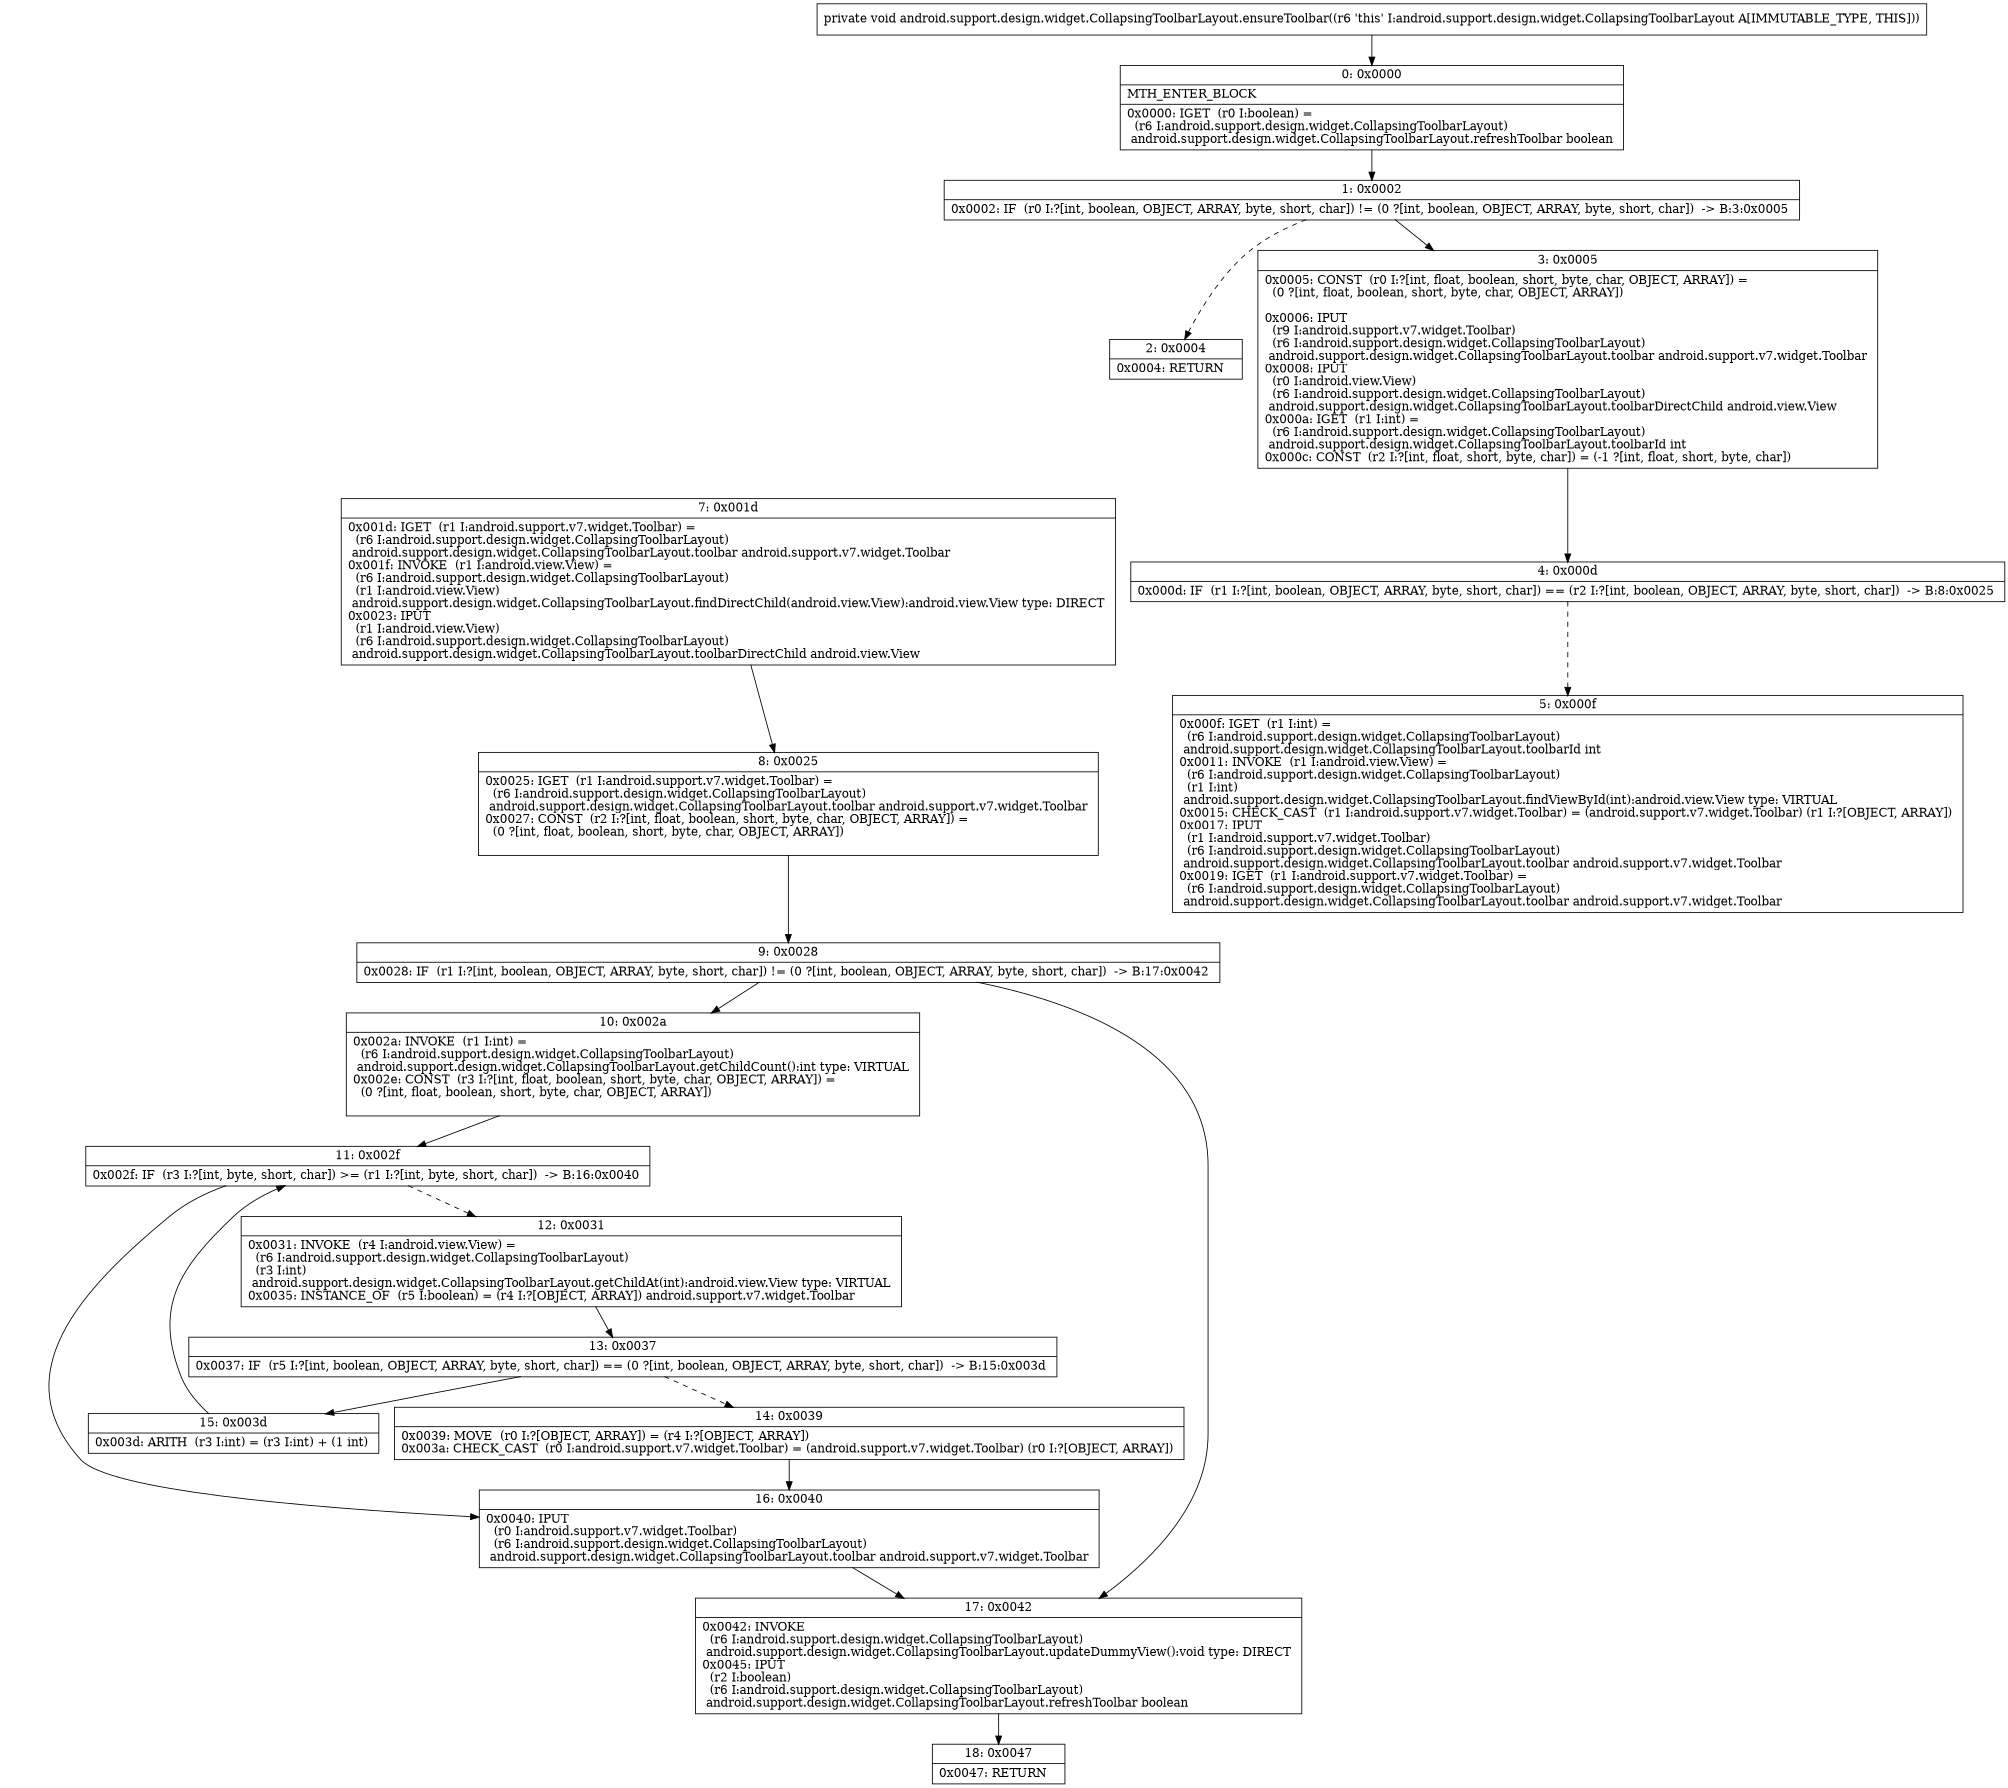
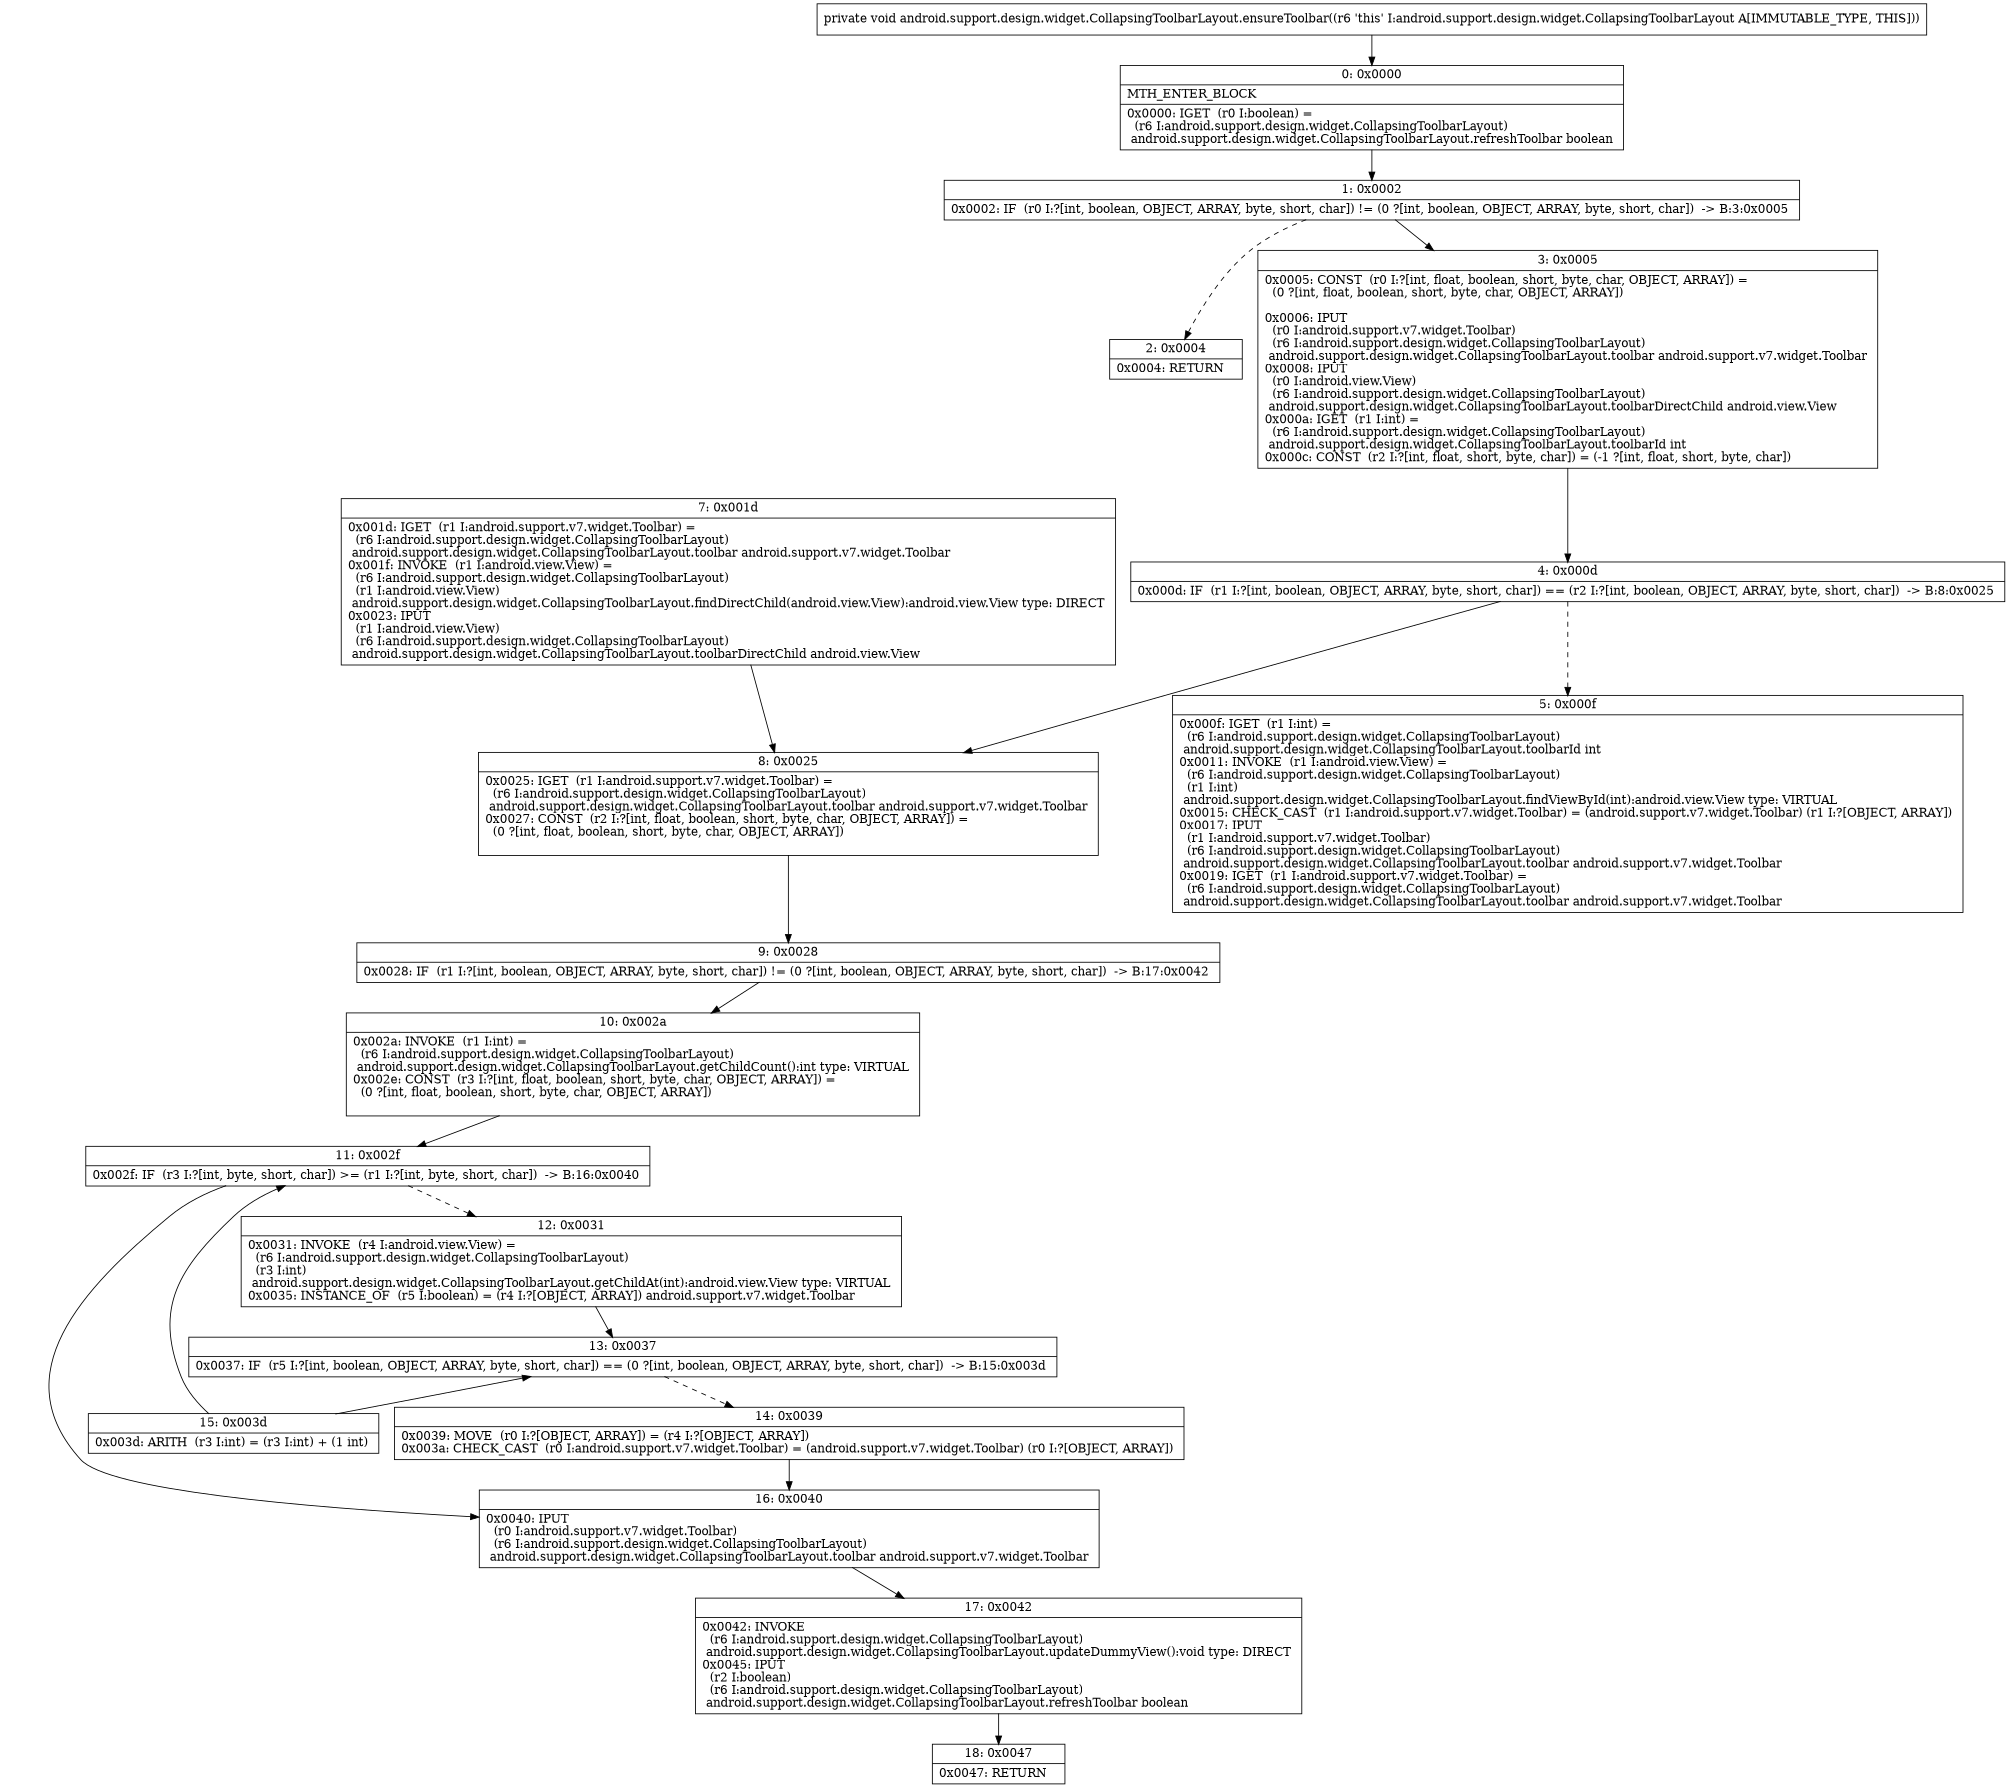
(1390, 331) -> (1390, 331)
none -> (1236, 675)
(1208, 1238) -> none
(427, 1394) -> (429, 1396)
